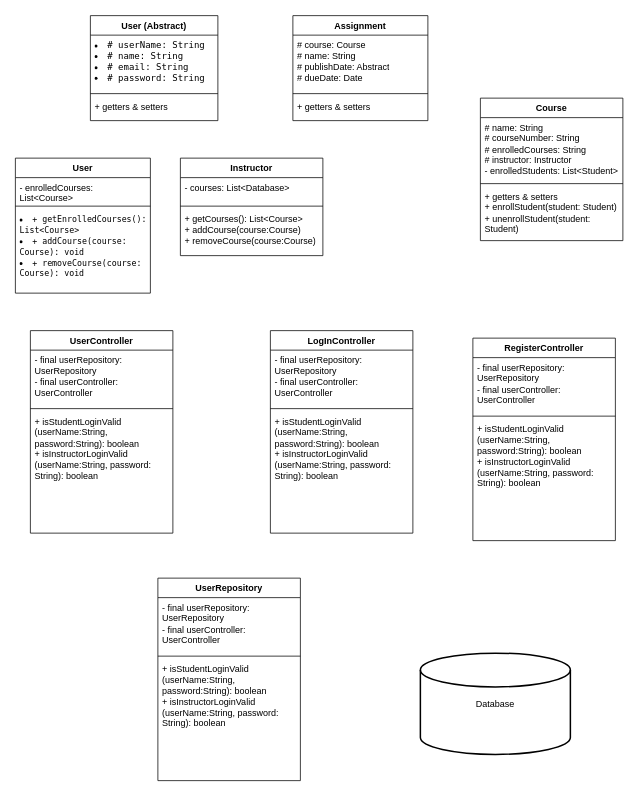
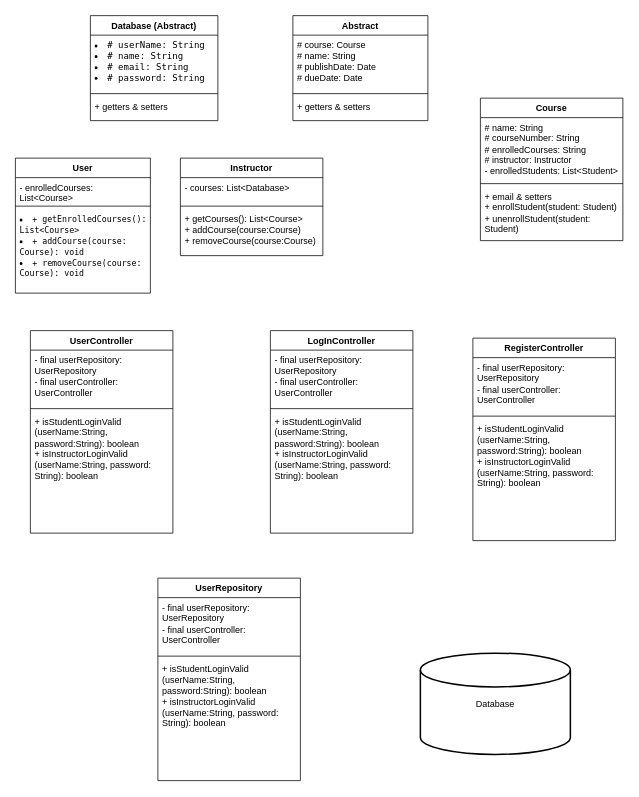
(154, 26) -> (154, 26)
(360, 26) -> (360, 26)
(349, 62) -> (339, 62)
(552, 219) -> (552, 219)
